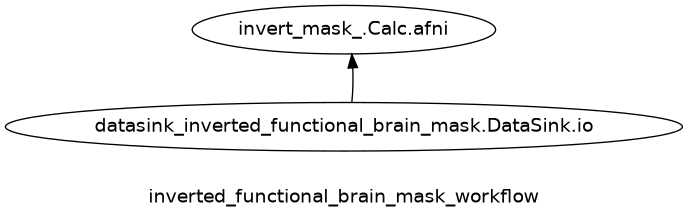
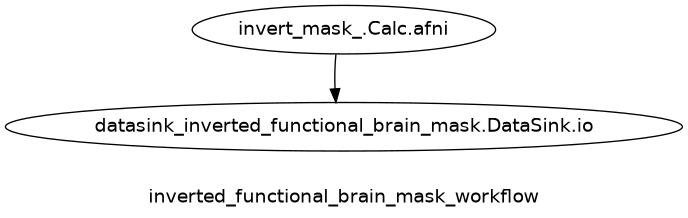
(353, 85) -> (335, 72)
